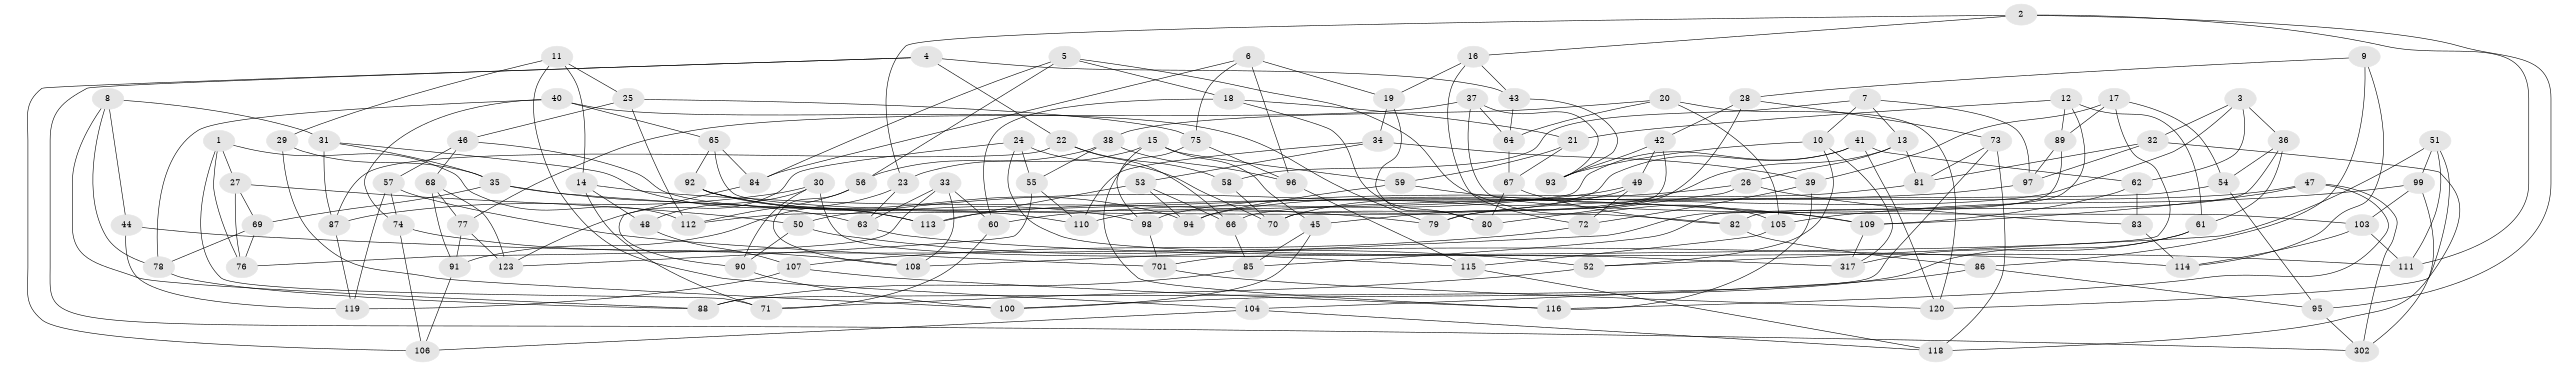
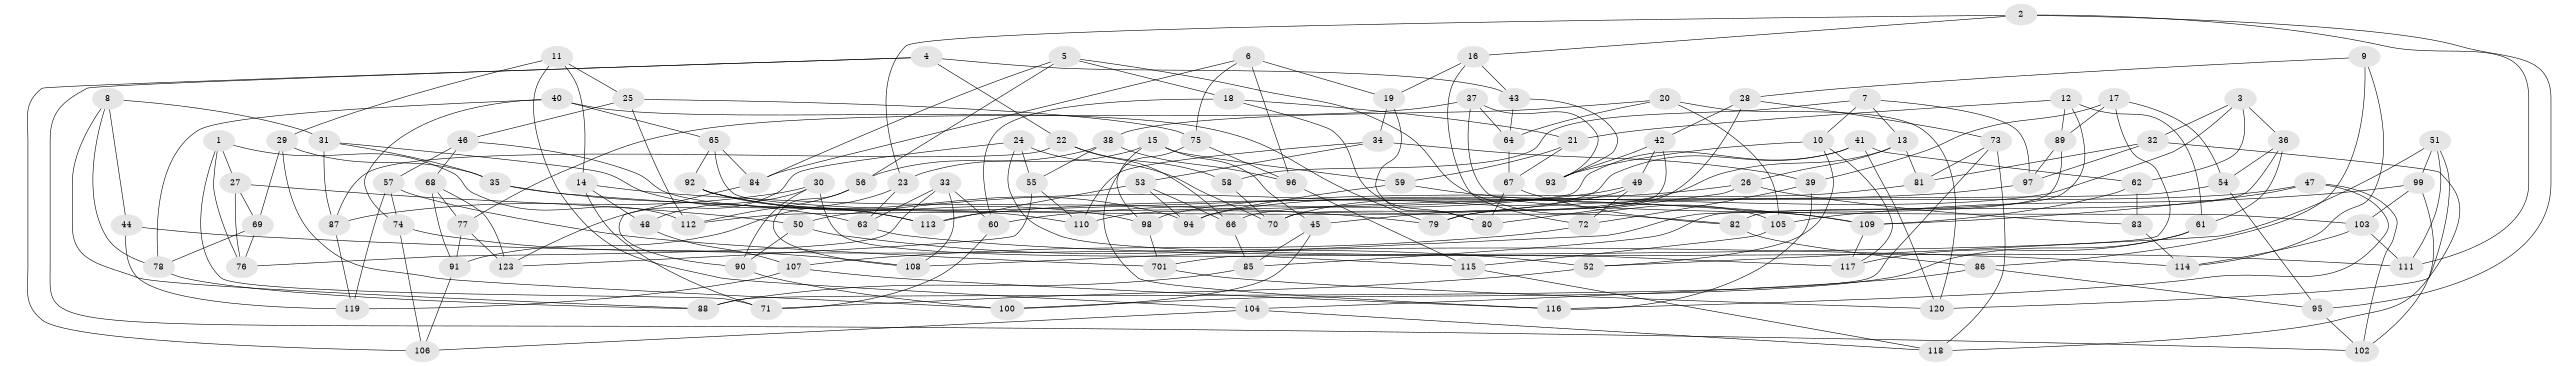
(387, 204) -> (270, 181)
(1848, 267) -> (1848, 267)
(2362, 351) -> (2362, 351)
